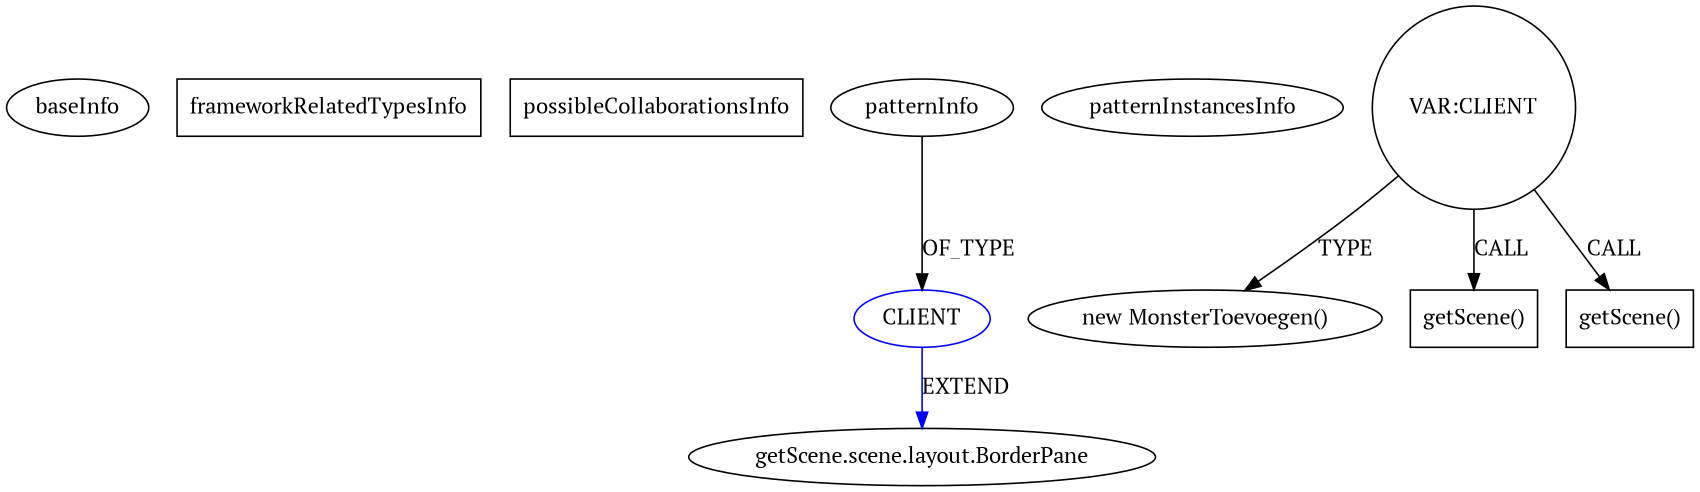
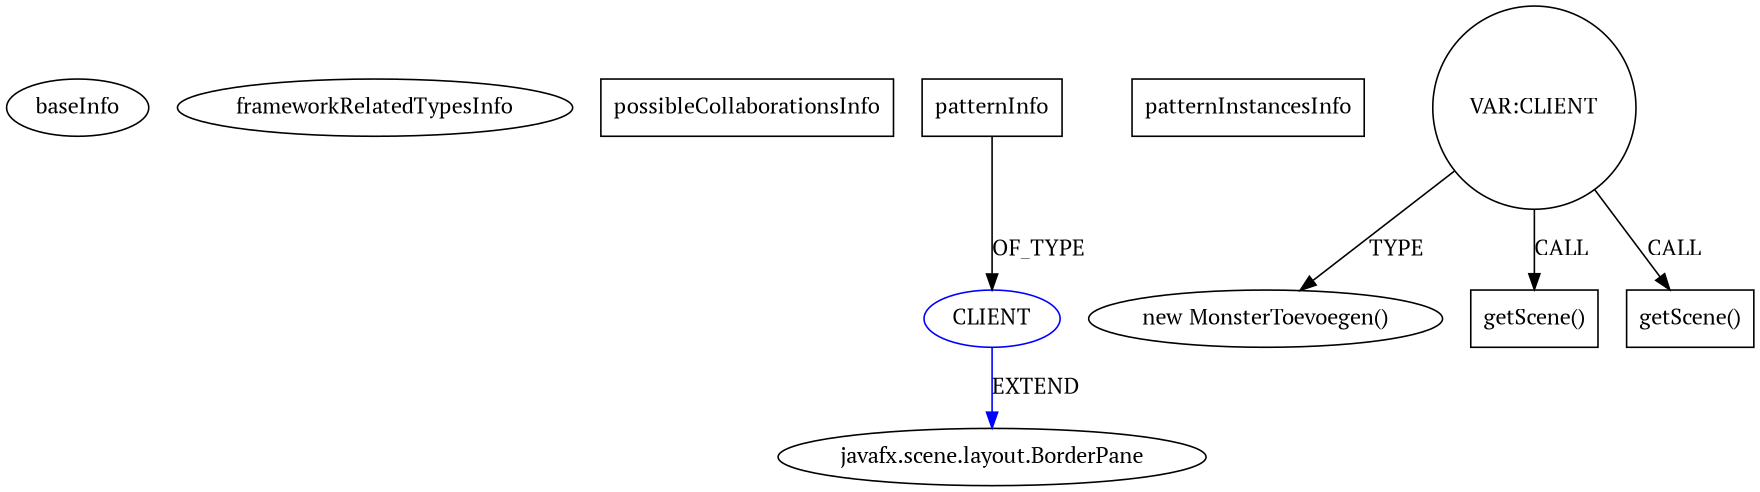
(329, 108) -> (375, 108)
(922, 108) -> (992, 108)
(1192, 108) -> (1248, 108)
(922, 457) -> (992, 457)
